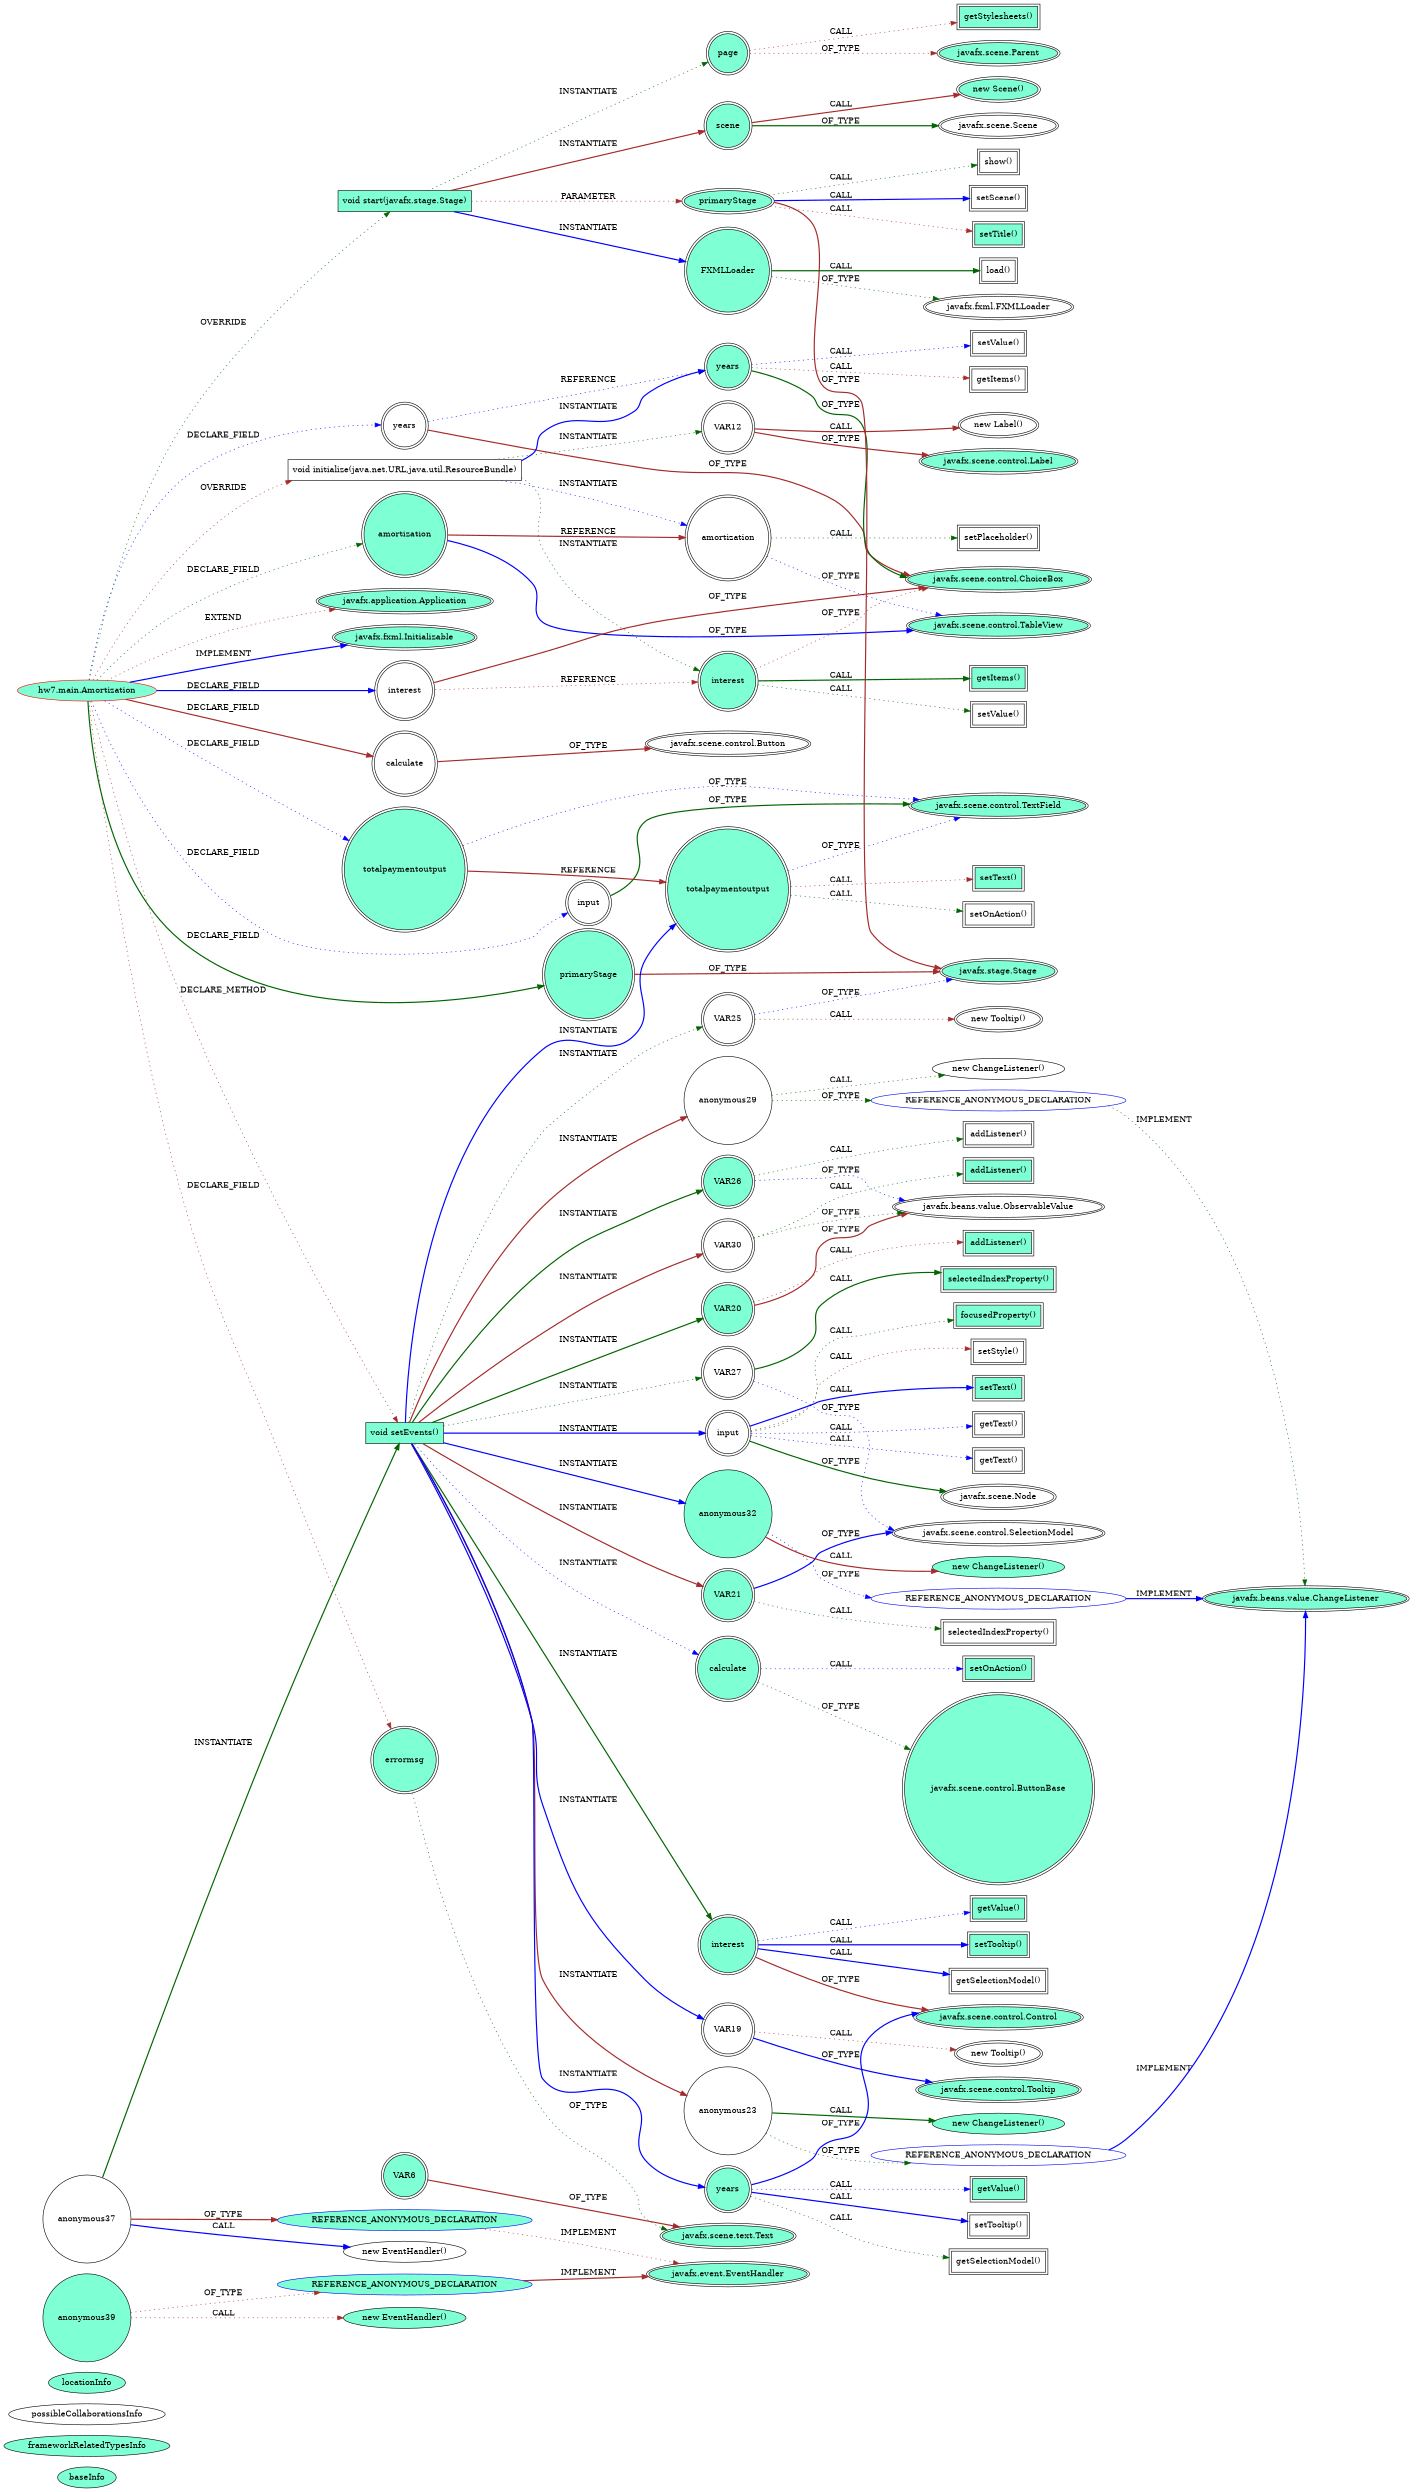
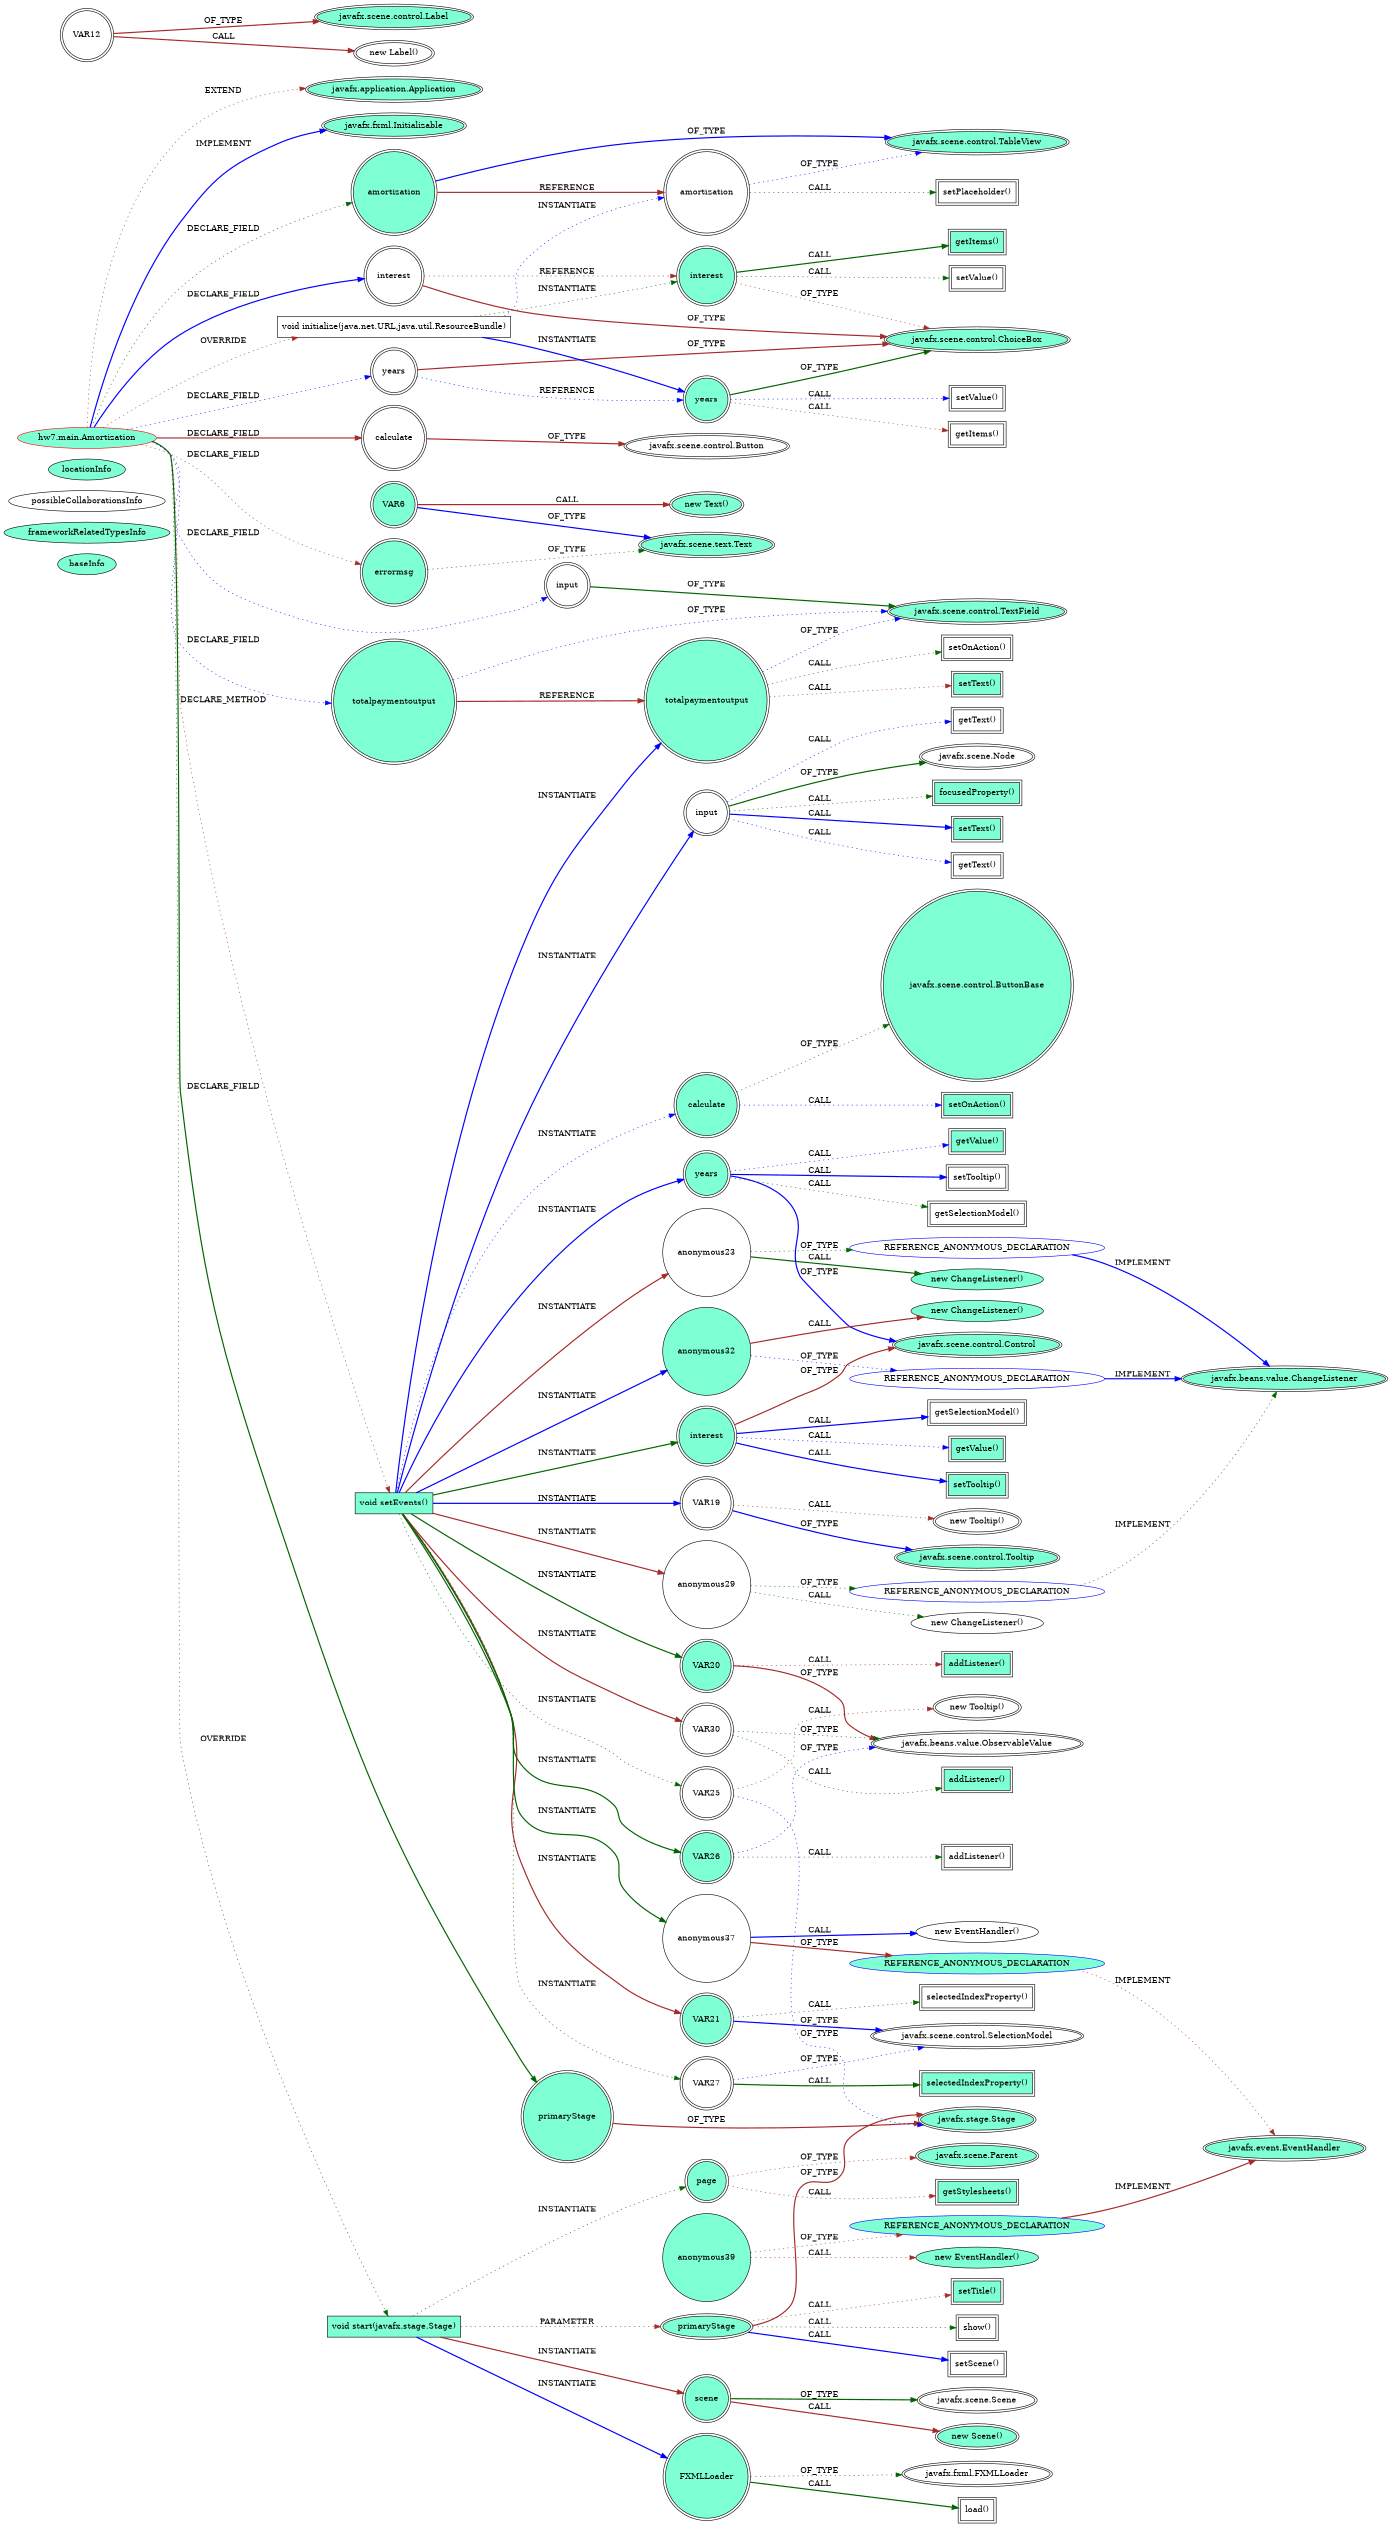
(595, 447) -> none
none -> (707, 505)
(998, 1352) -> none
(241, 1810) -> (519, 1811)
(550, 2203) -> (531, 522)
